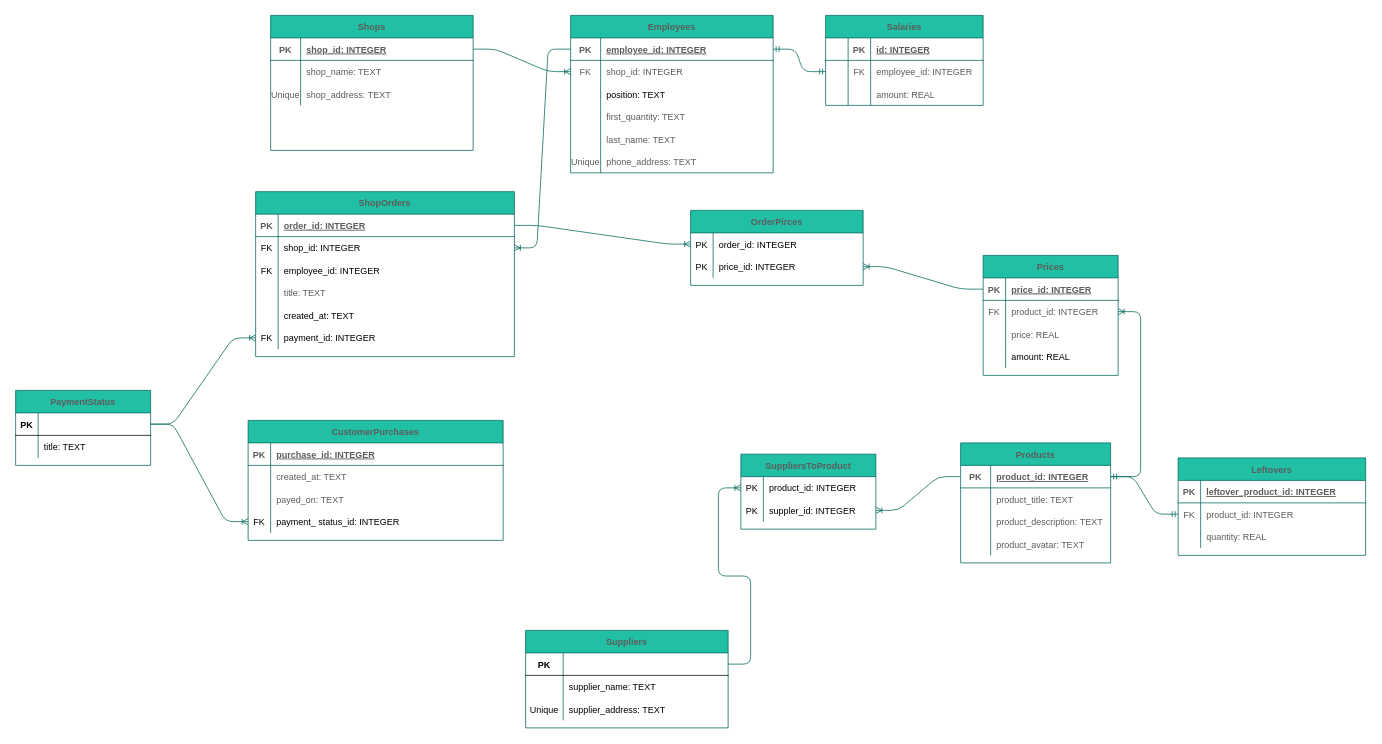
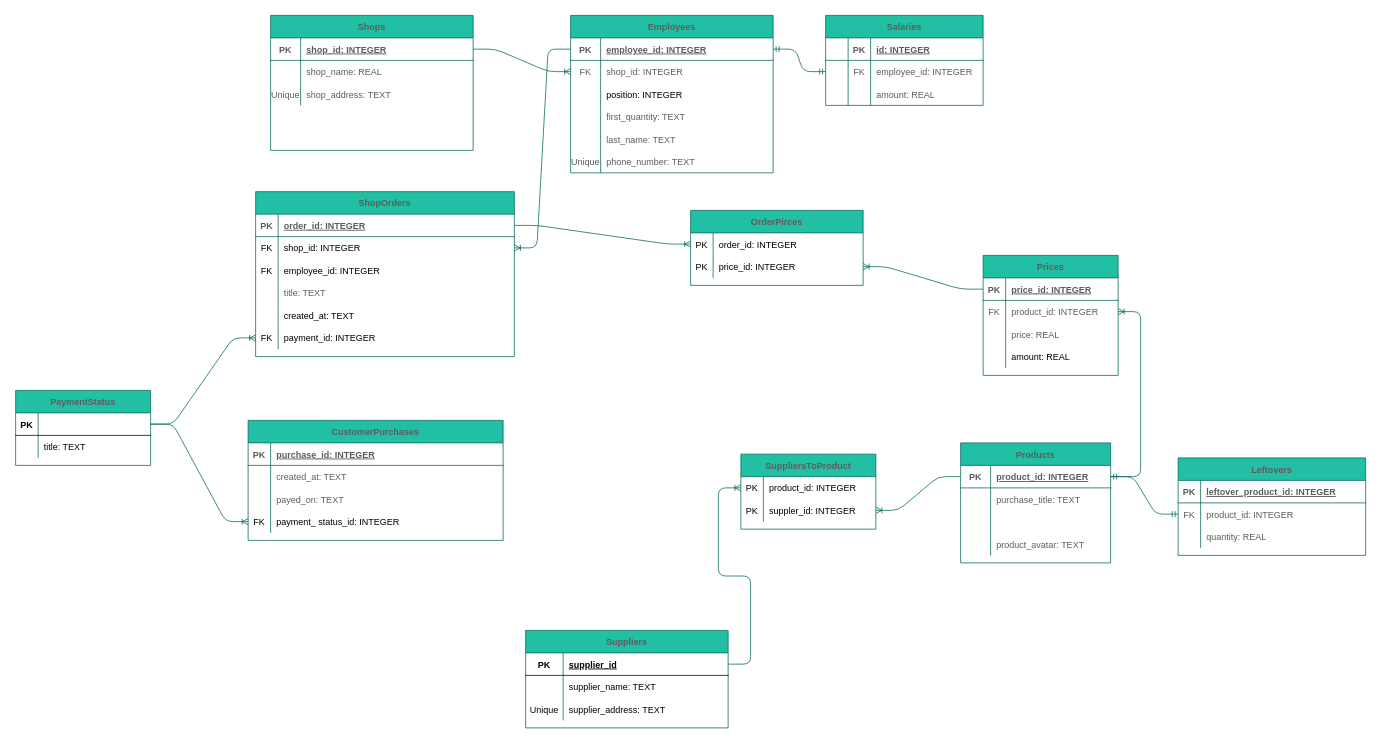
(341, 72) -> (341, 72)
(637, 95) -> (644, 95)
(652, 162) -> (649, 162)
(1039, 500) -> (1042, 500)
(1050, 522) -> none
none -> (645, 664)
